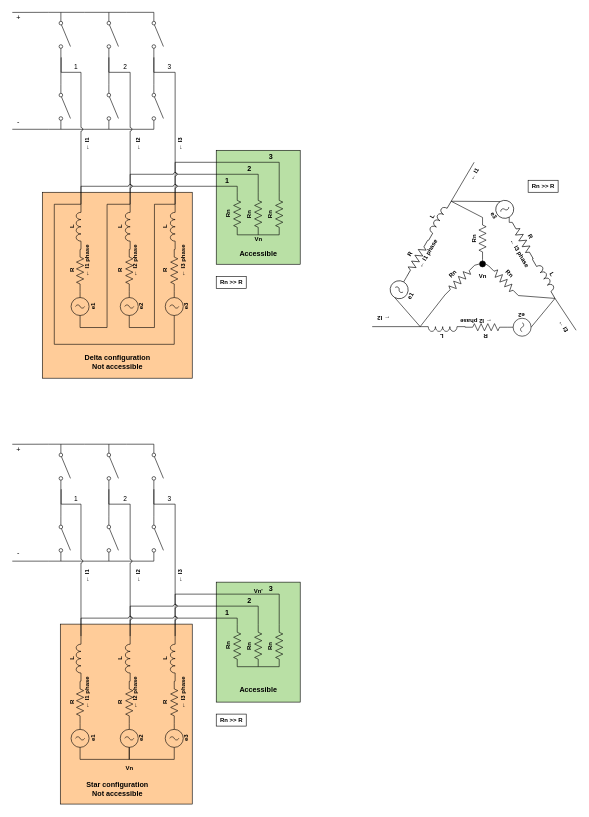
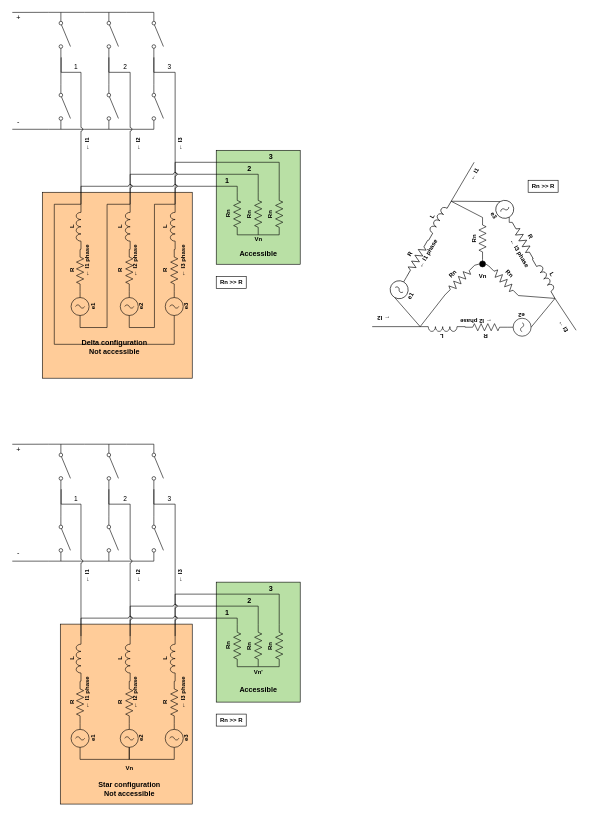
(117, 362) -> (114, 347)
(258, 591) -> (258, 672)
(117, 789) -> (129, 789)
